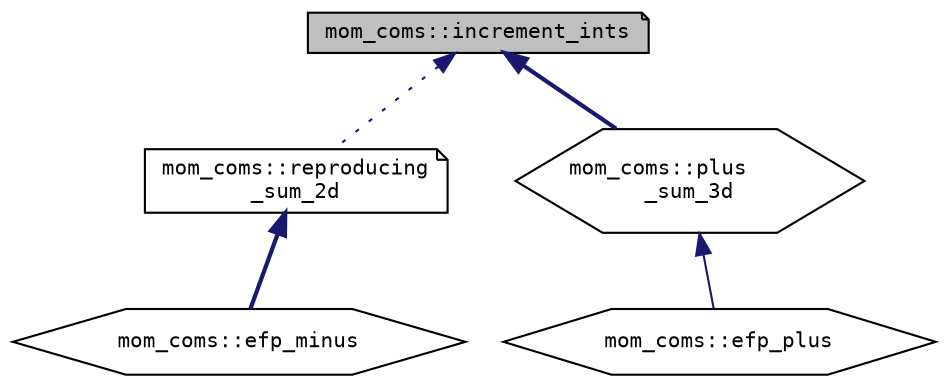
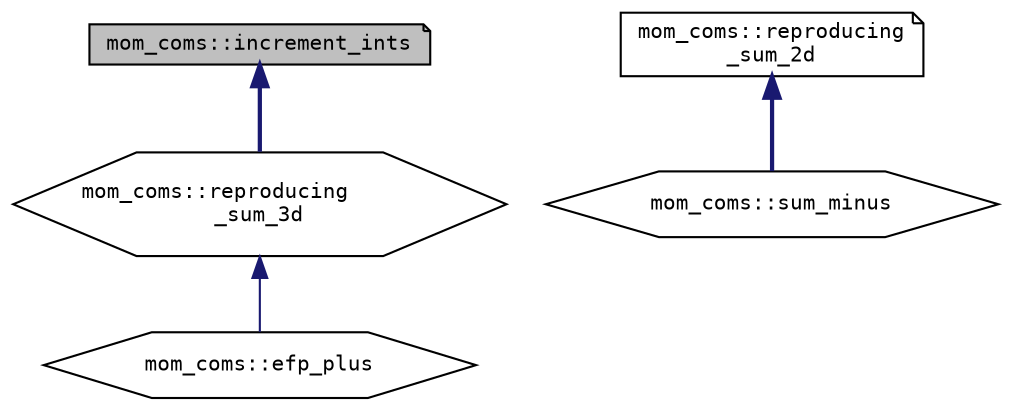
(386, 108) -> none
(690, 181) -> (260, 204)
(239, 342) -> (772, 204)
